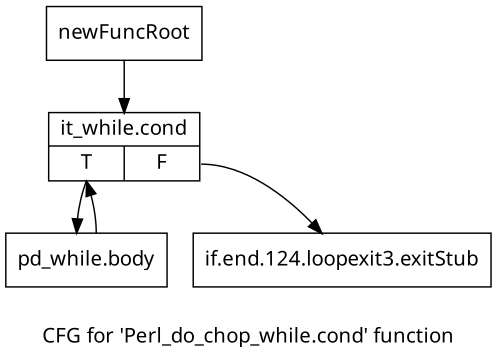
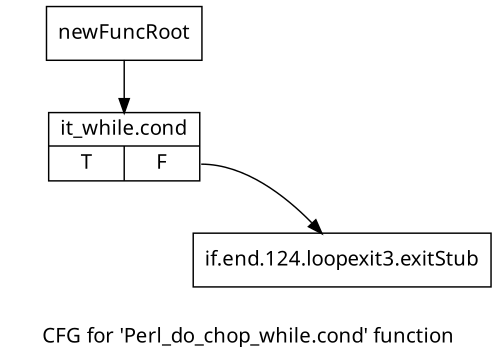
(86, 260) -> none
